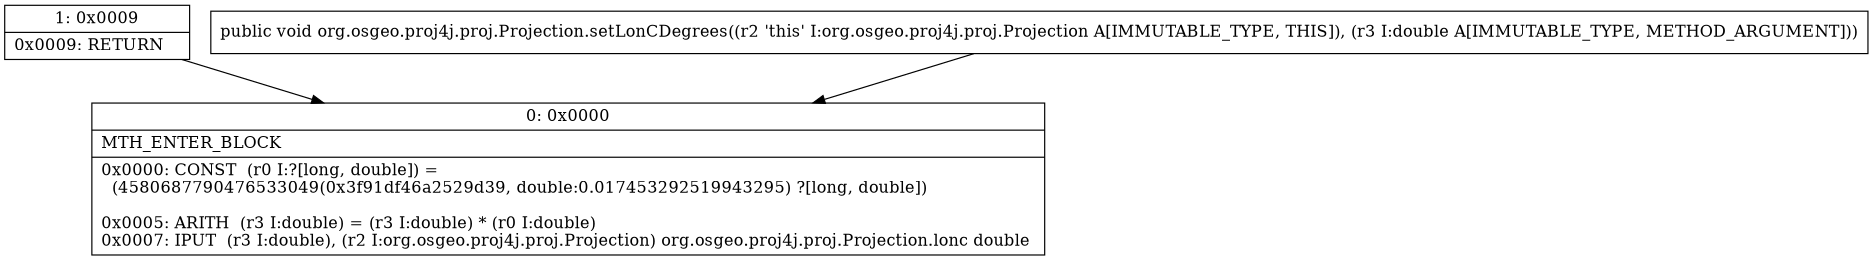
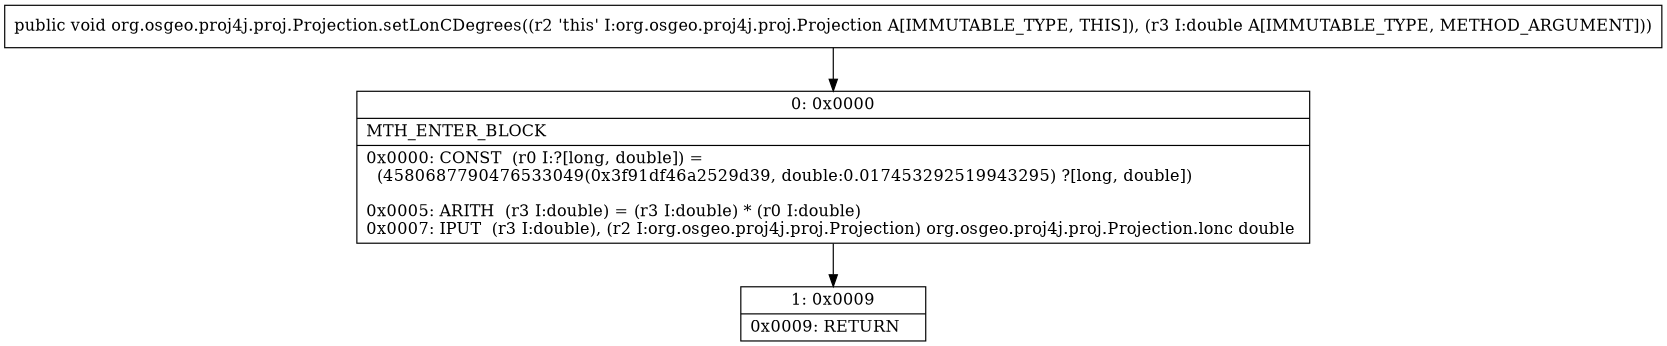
(247, 79) -> (833, 259)
